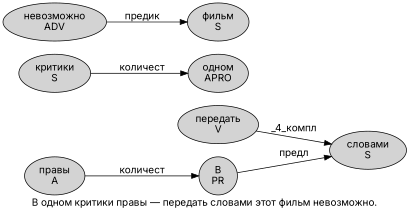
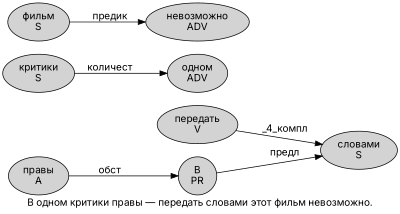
(143, 22) -> (104, 22)
(218, 73) -> (198, 73)
(142, 171) -> (110, 171)
